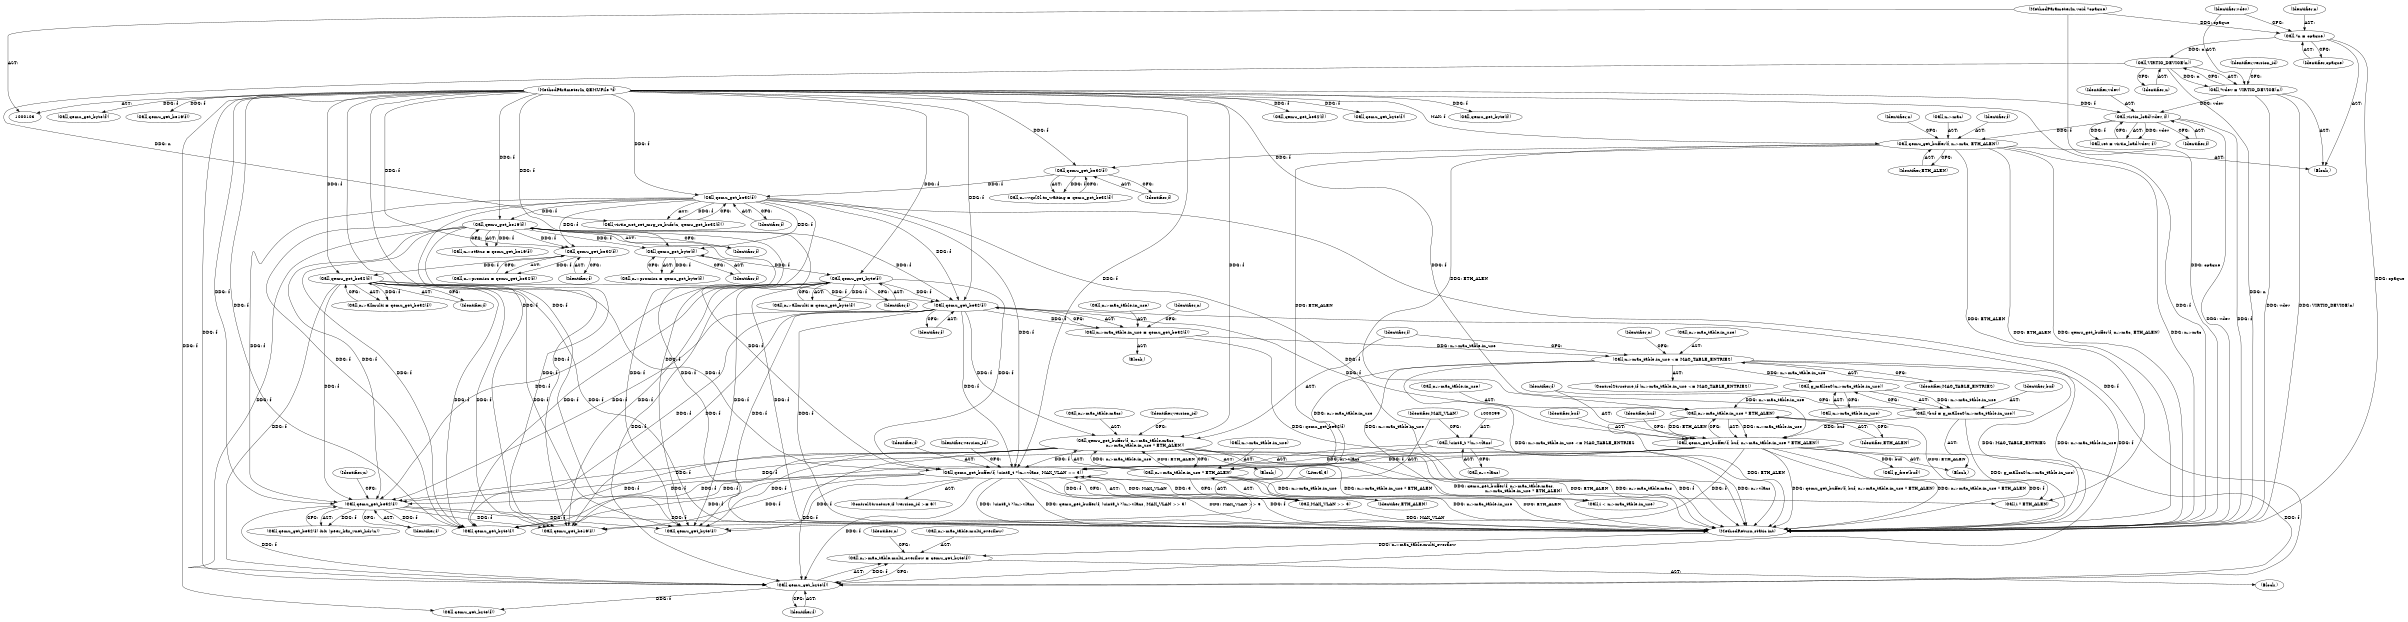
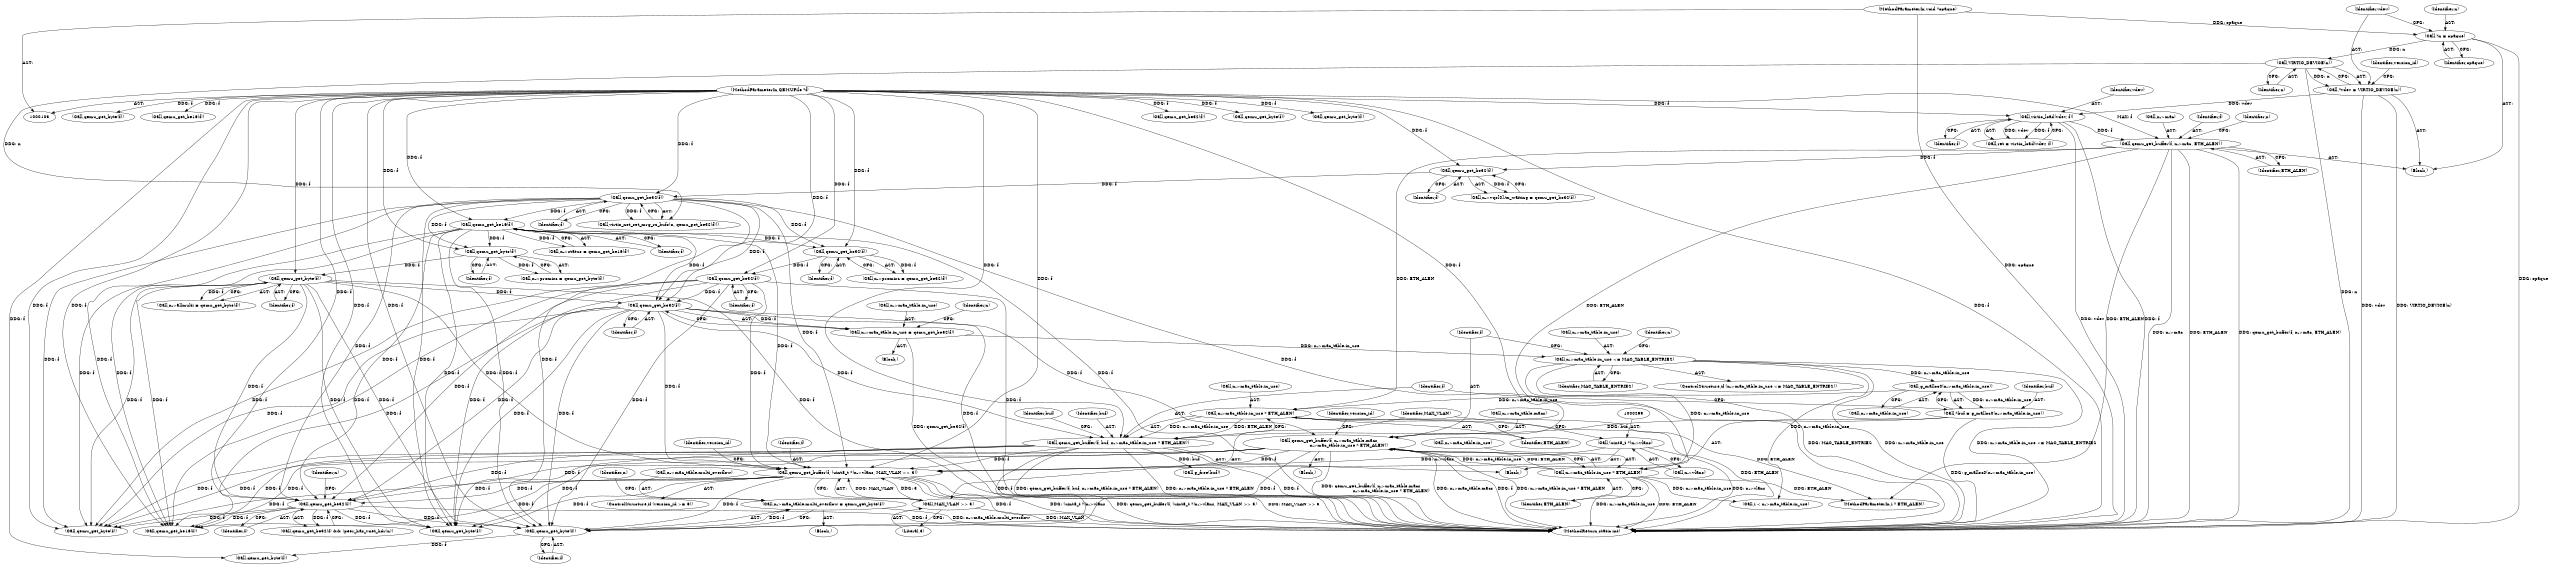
(390, 306) -> none
(2027, 504) -> (1884, 504)
none -> (932, 517)
(1347, 544) -> (1214, 529)
